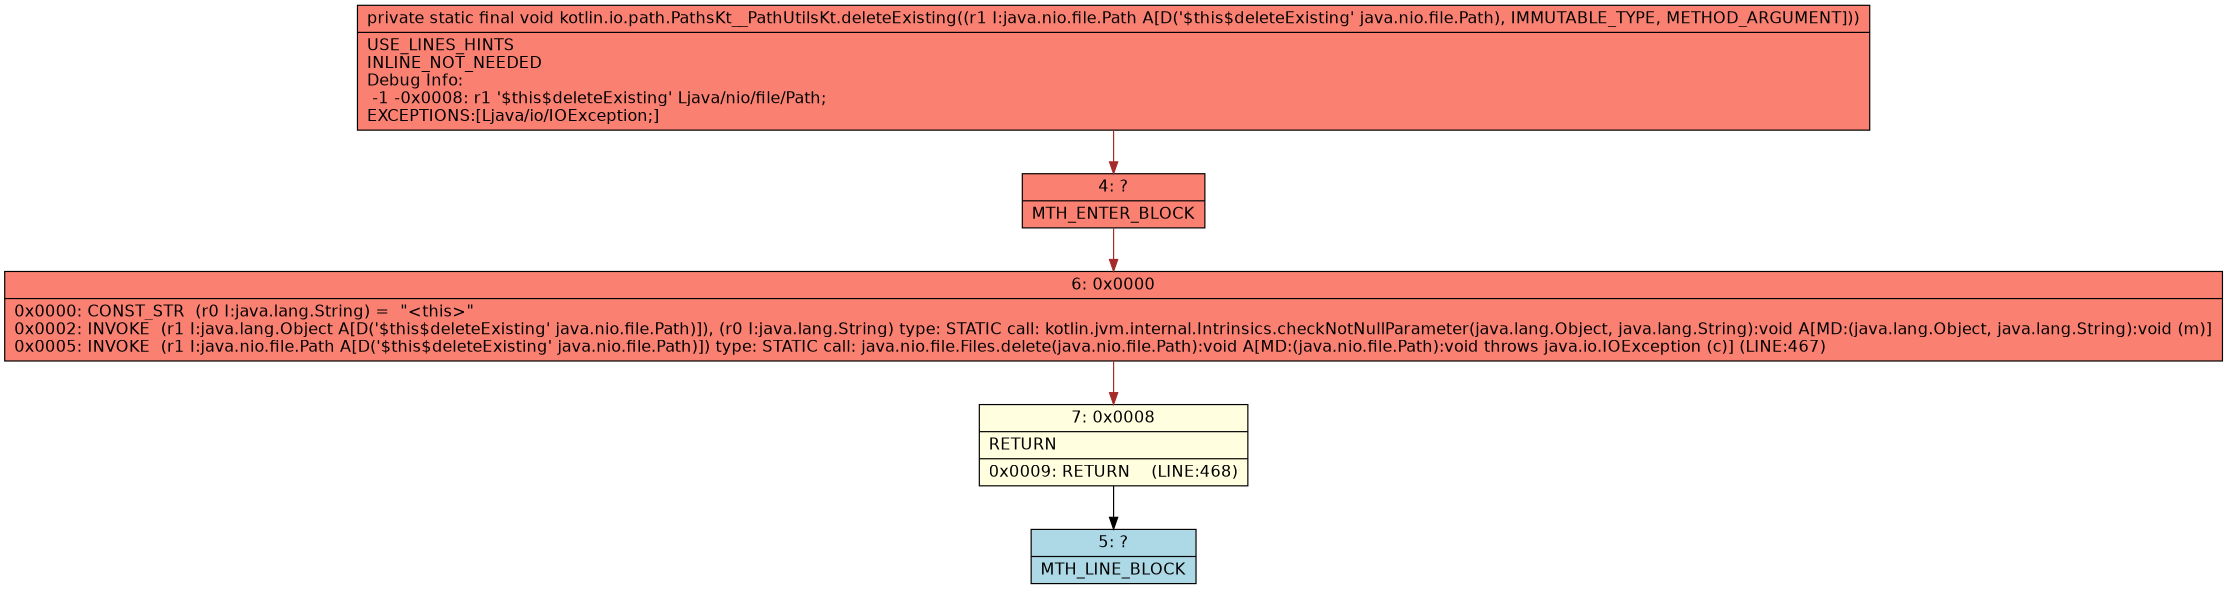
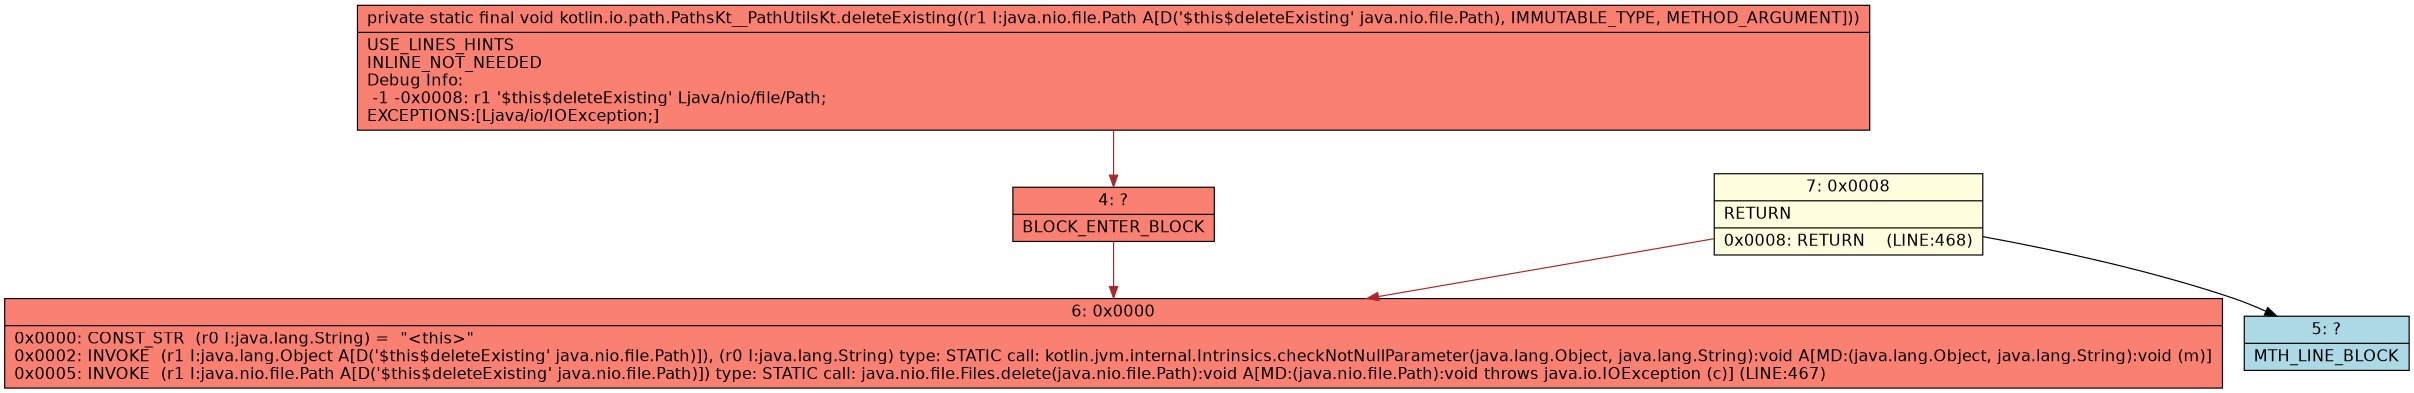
(1114, 214) -> (1114, 227)
(1114, 377) -> (1546, 268)
(1114, 472) -> (1849, 241)
